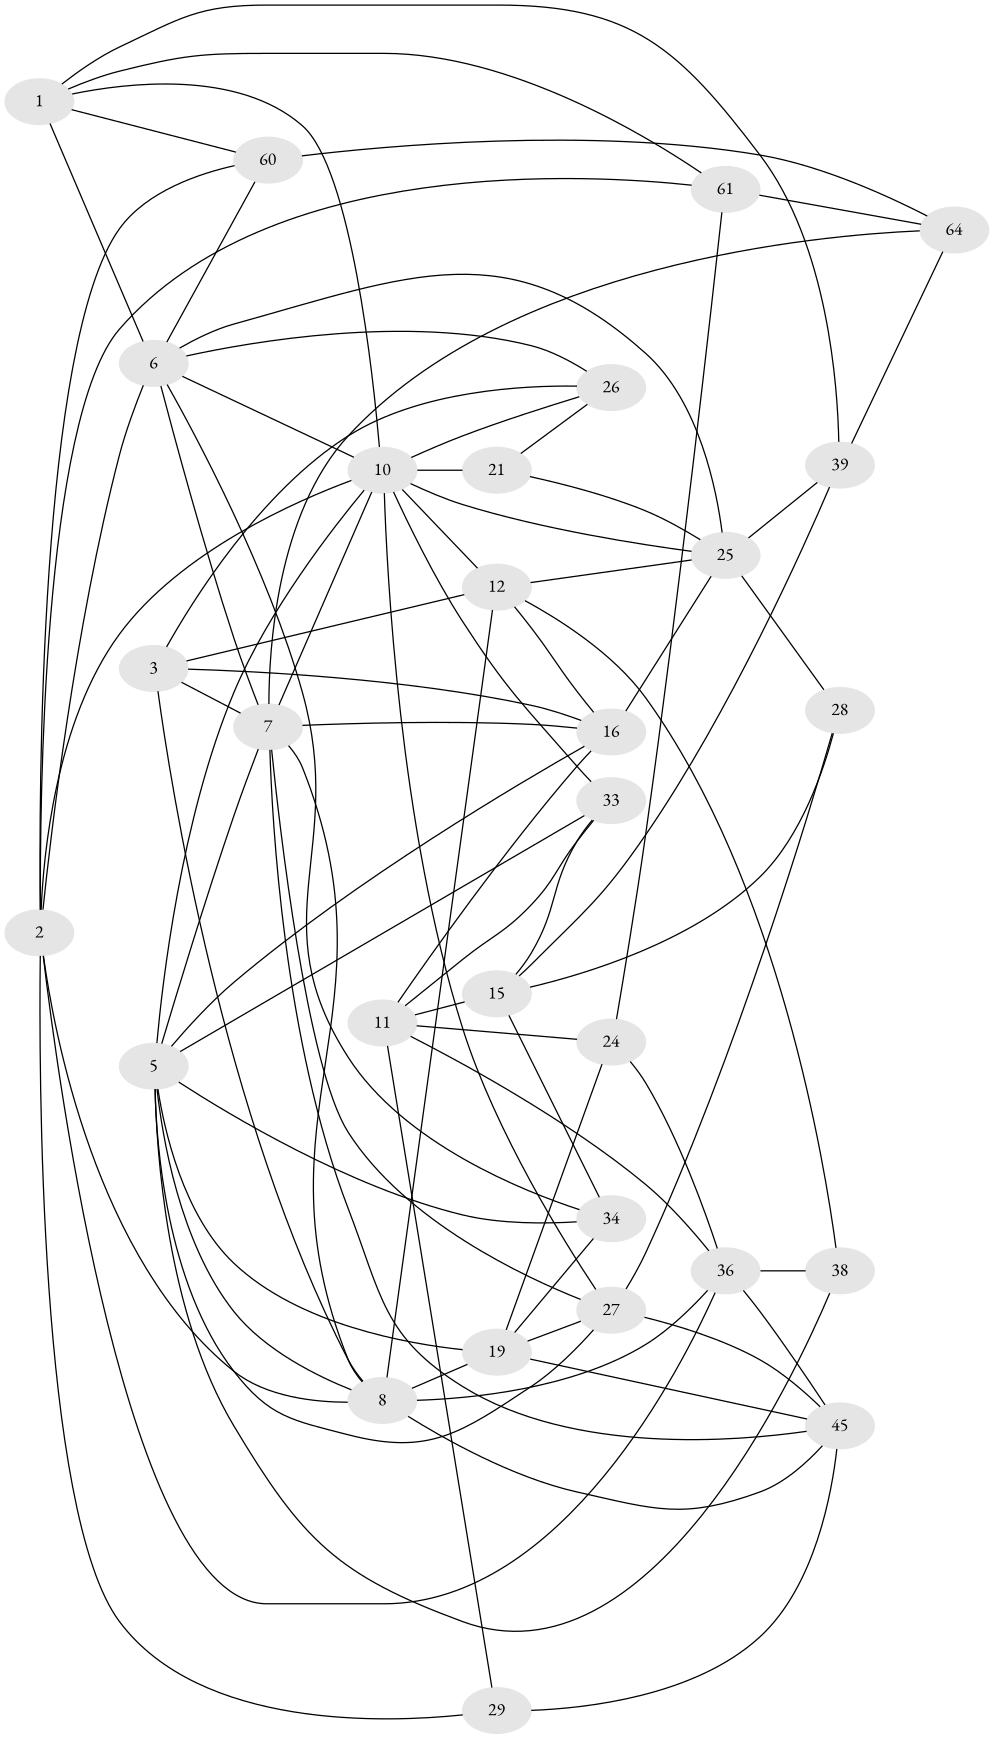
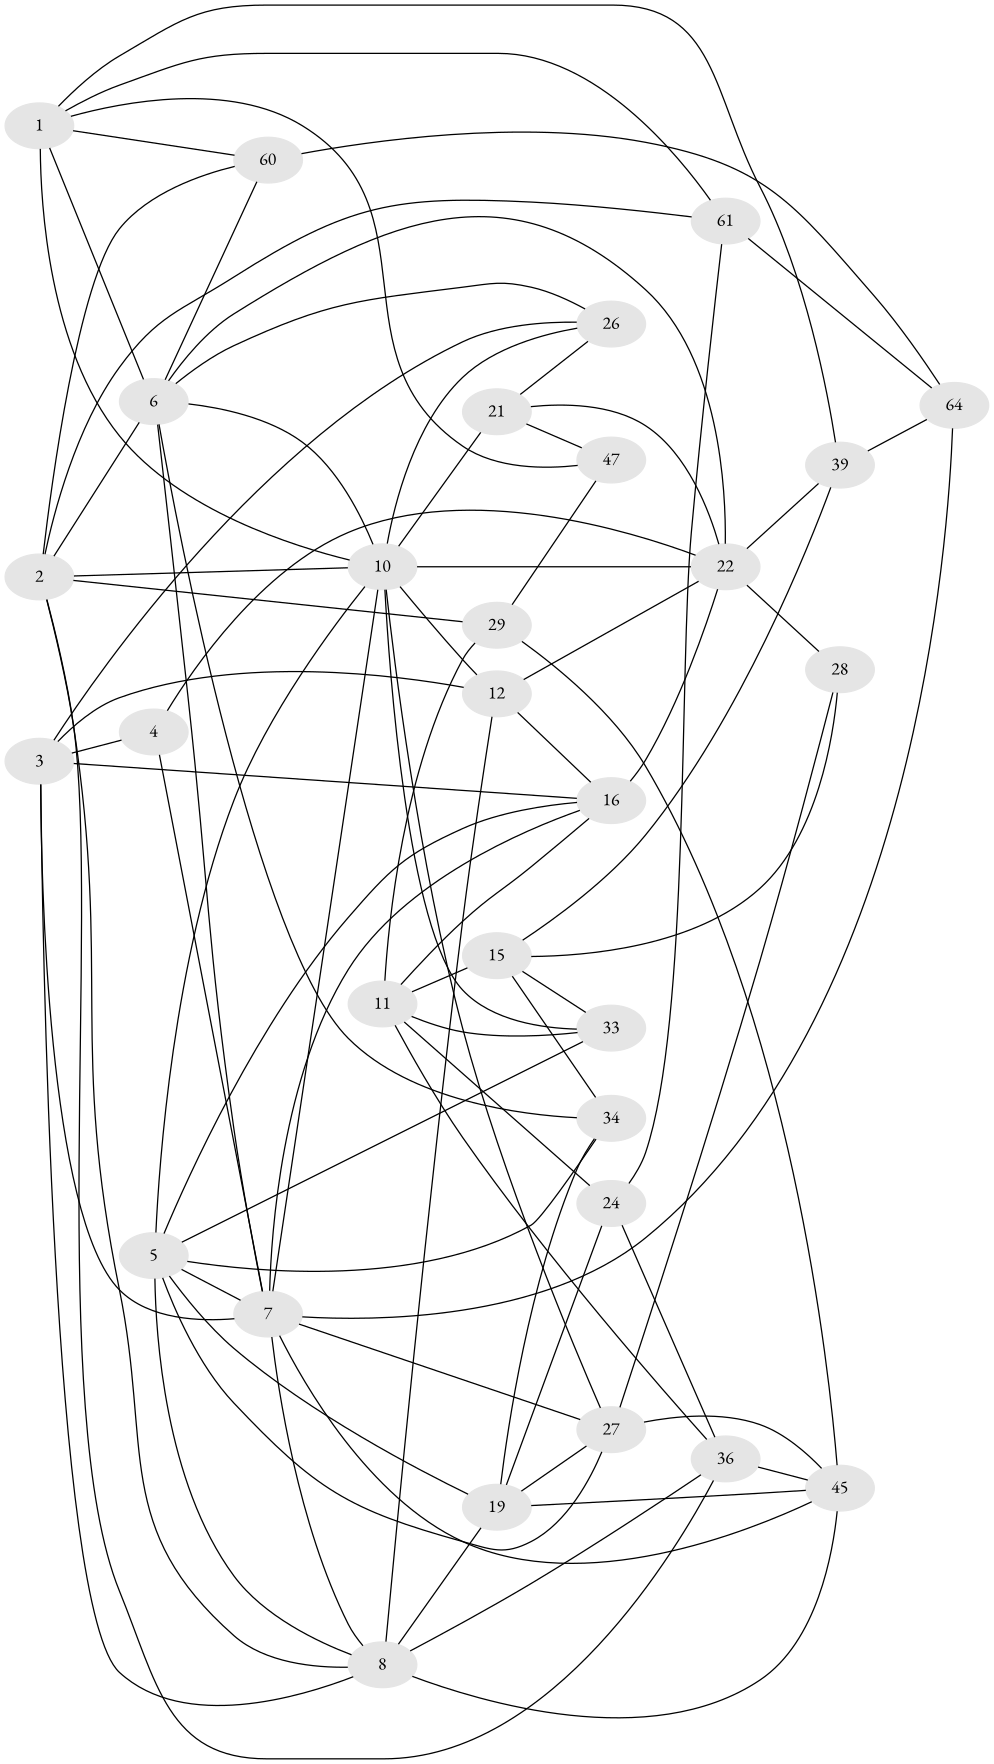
none -> (611, 460)
(726, 555) -> (726, 567)
none -> (154, 732)
(840, 1271) -> none
